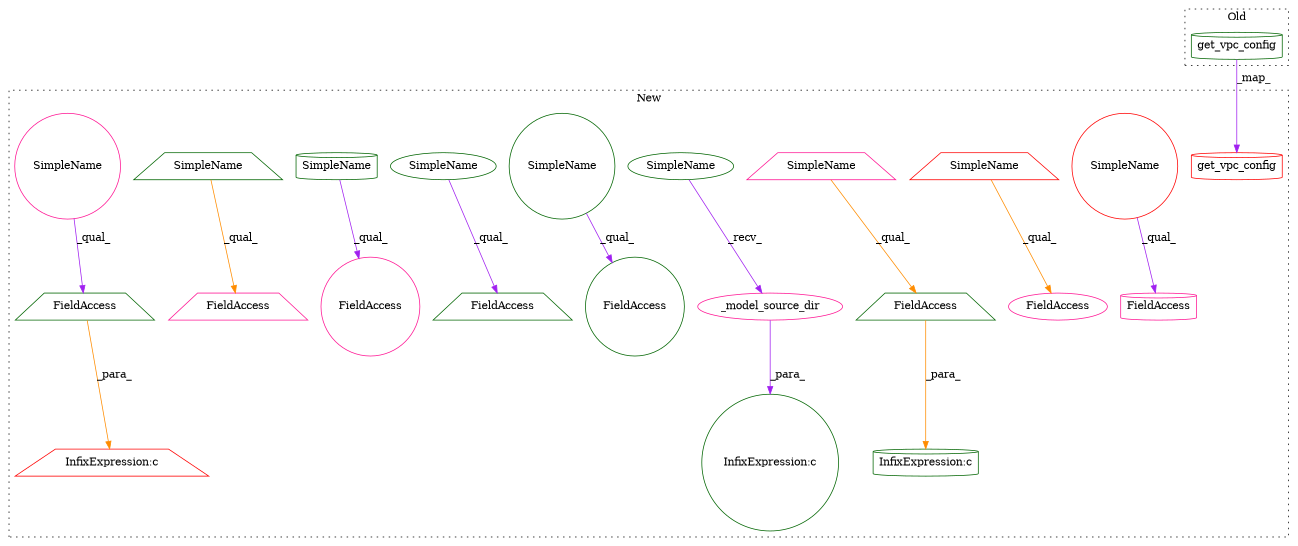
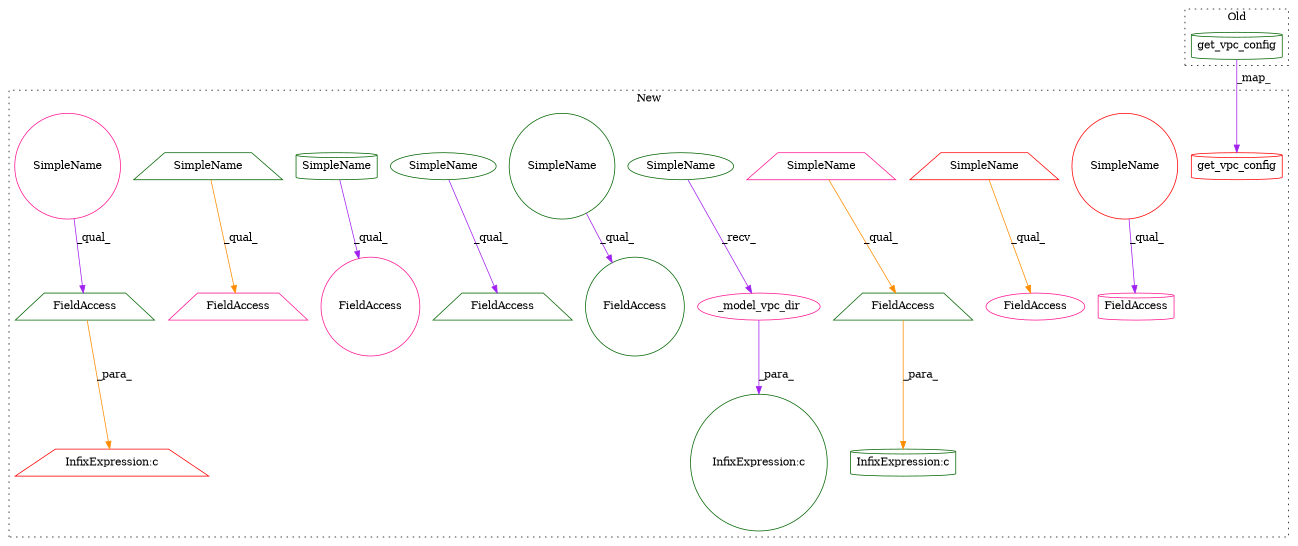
(770, 307) -> (759, 307)
